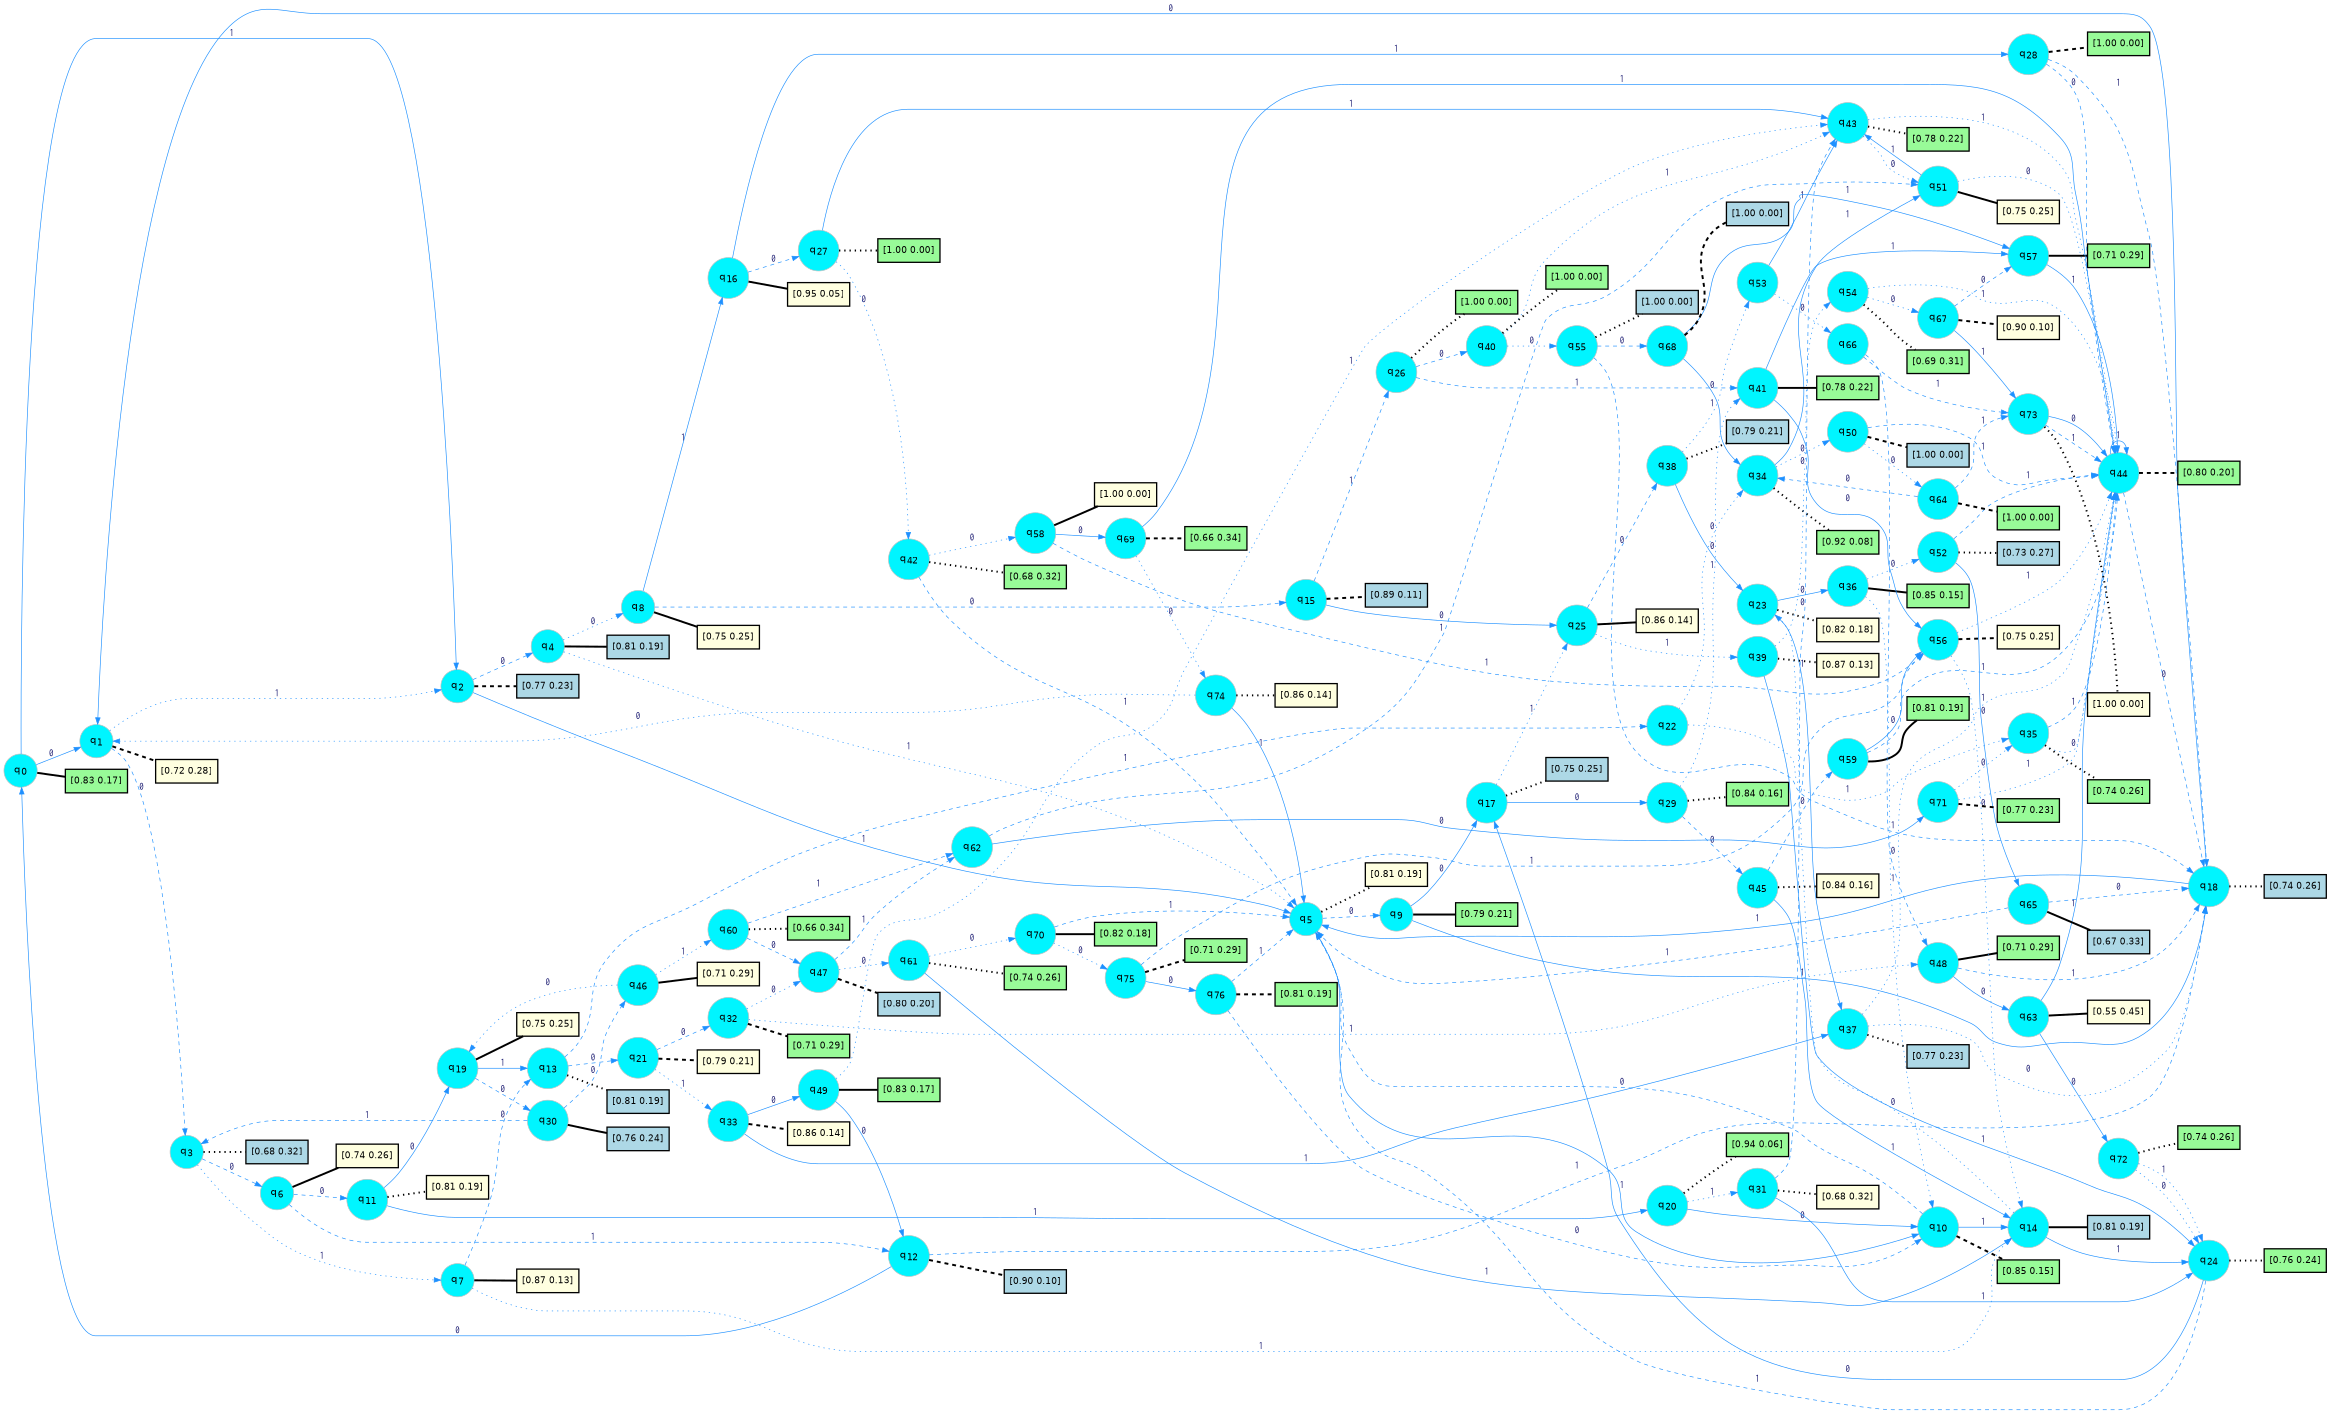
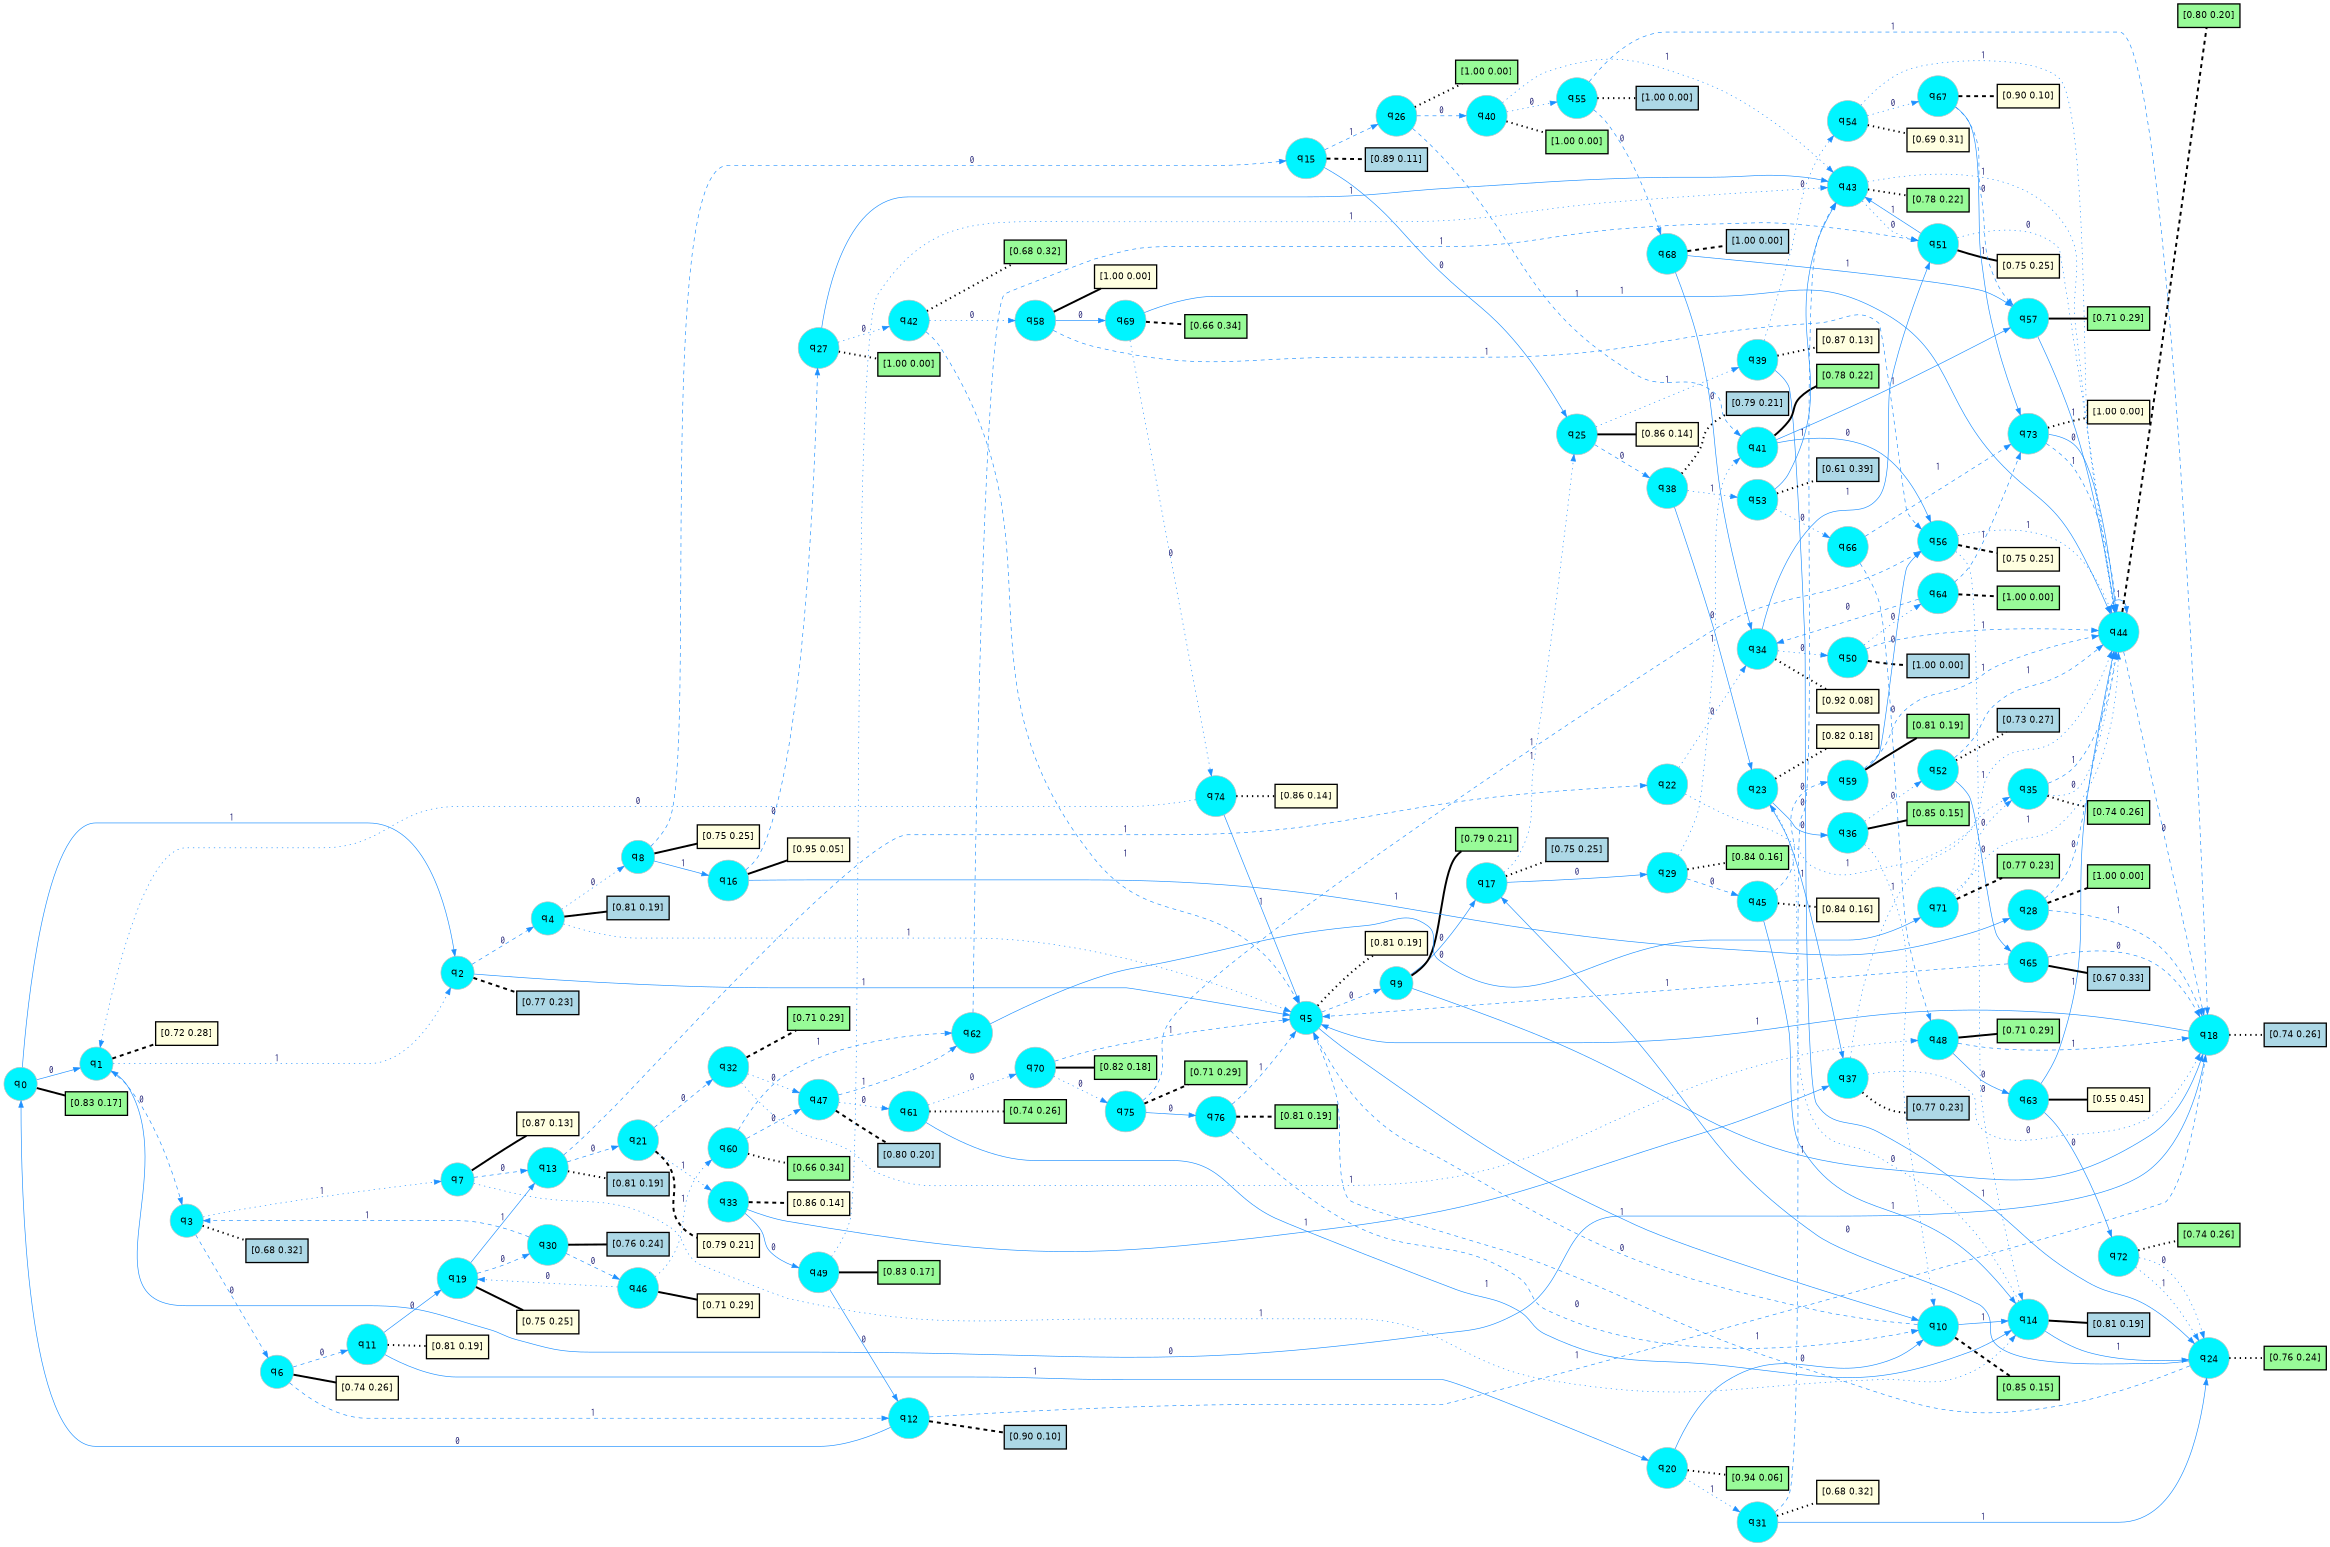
(1938, 362) -> (1938, 140)
none -> (1848, 470)
(1848, 542) -> (1848, 701)
